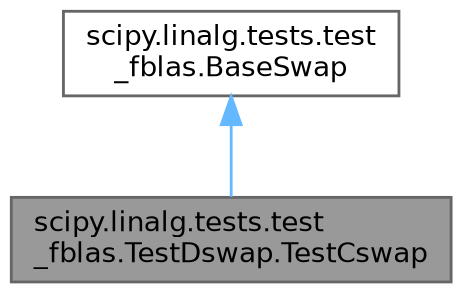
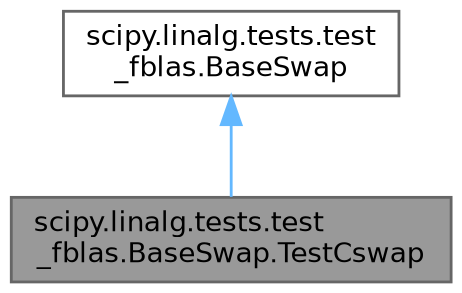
(231, 240) -> (231, 240)
